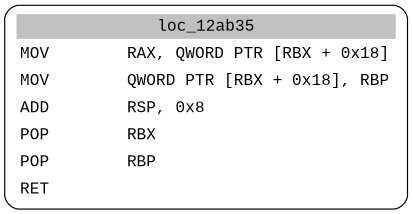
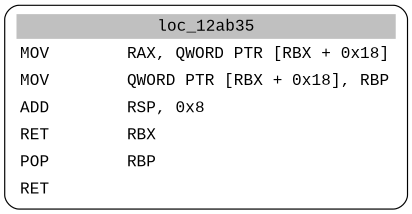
(88, 134) -> (88, 134)
